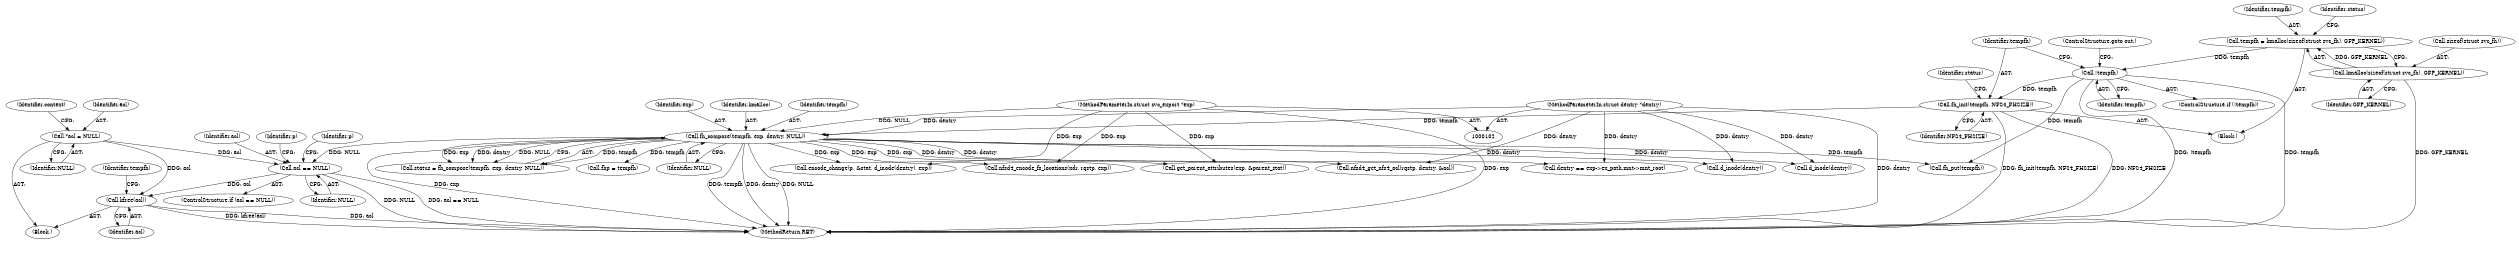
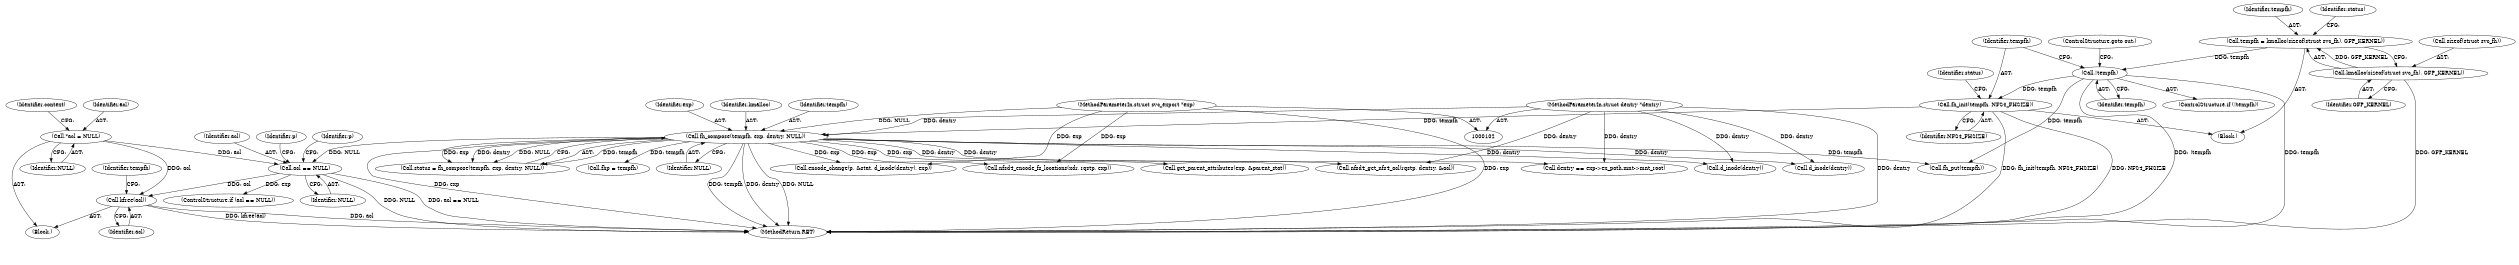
(1179, 136) -> none
(278, 185) -> (278, 185)
